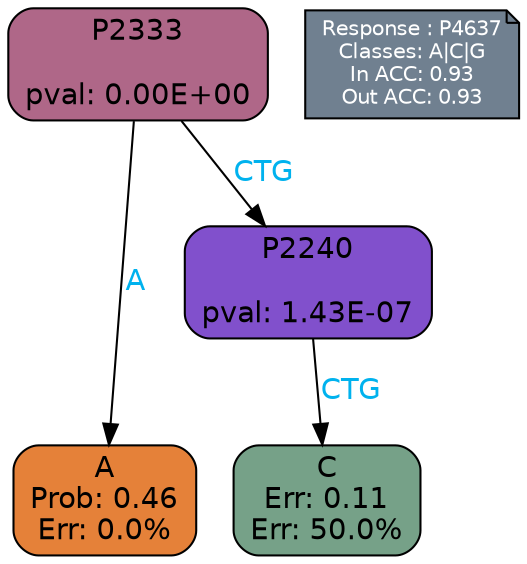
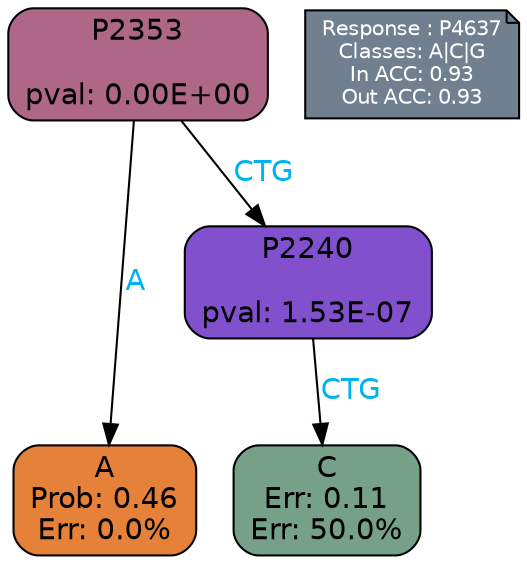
(138, 64) -> (138, 64)
(308, 282) -> (308, 282)
